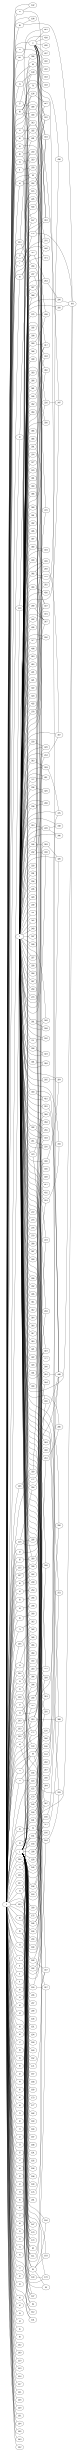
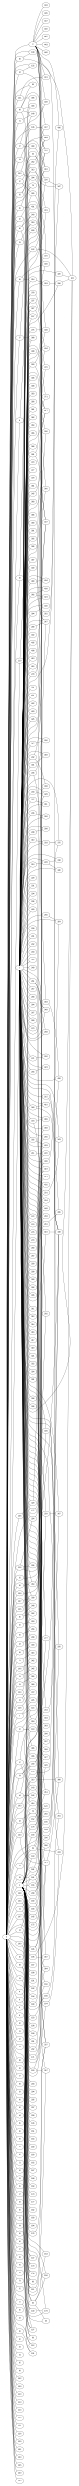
(33, 1805) -> none
